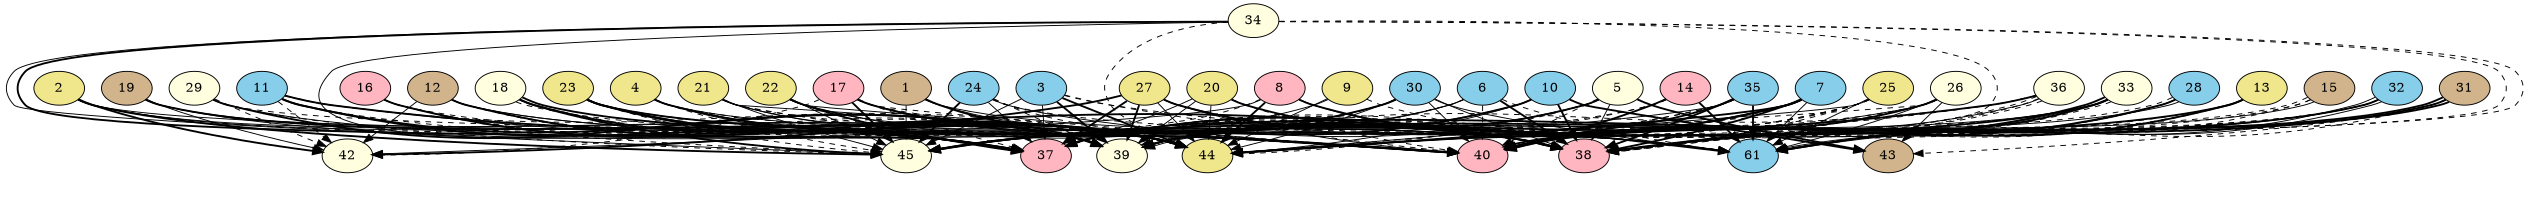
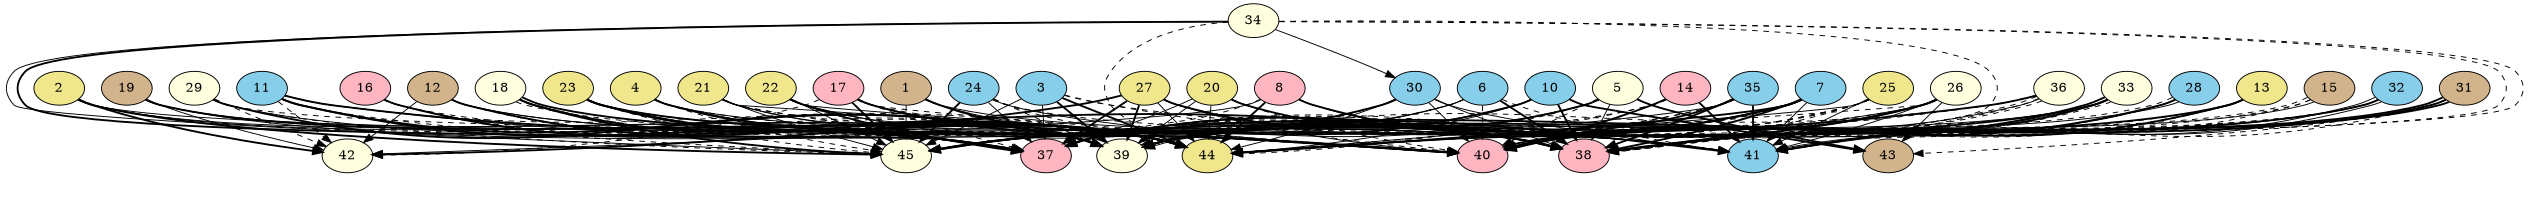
(374, 60) -> (1331, 51)
(1347, 88) -> none
(1546, 130) -> (1546, 130)
(1753, 156) -> (1753, 156)
